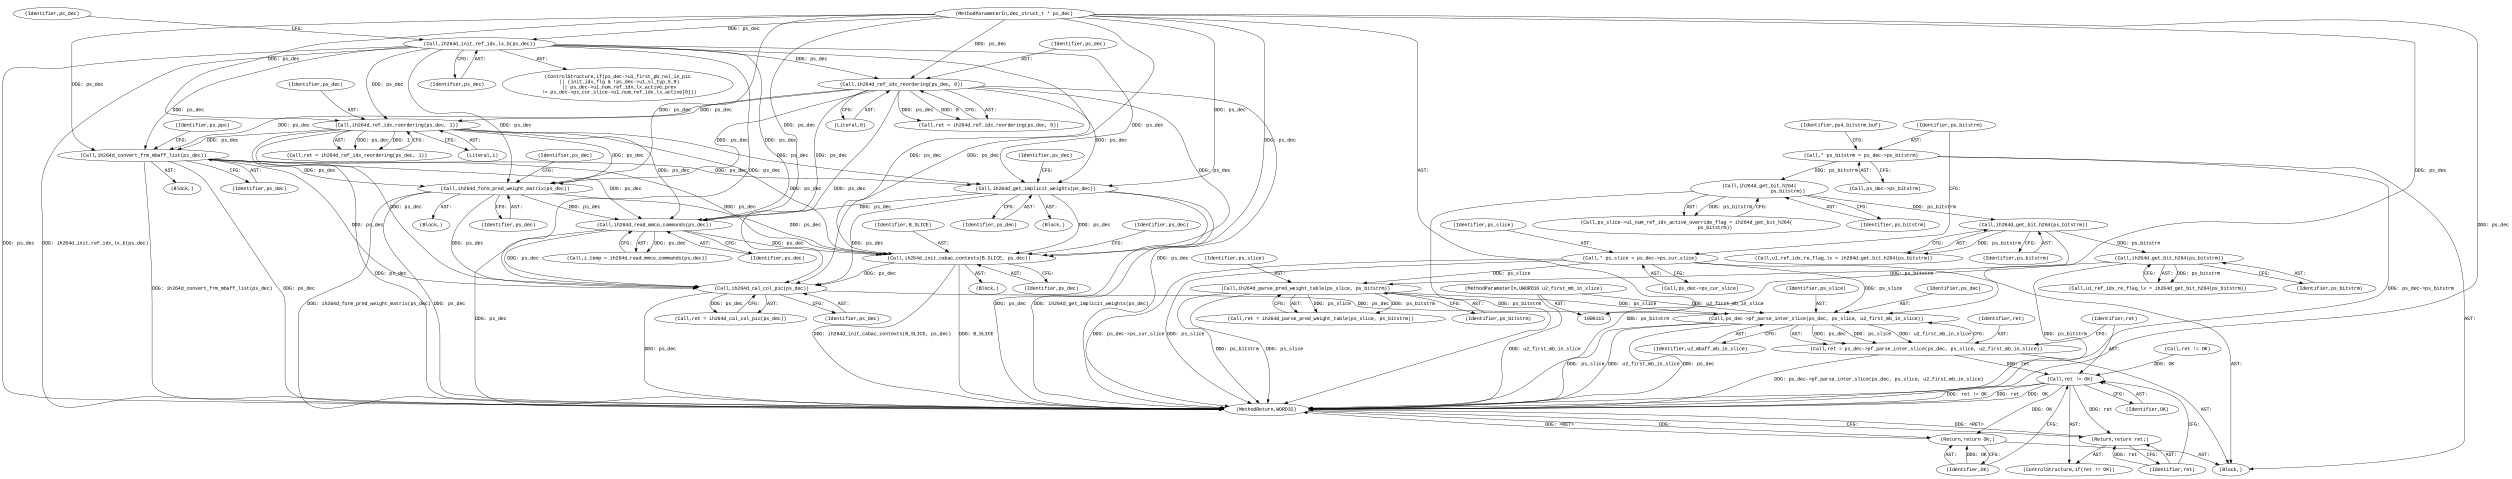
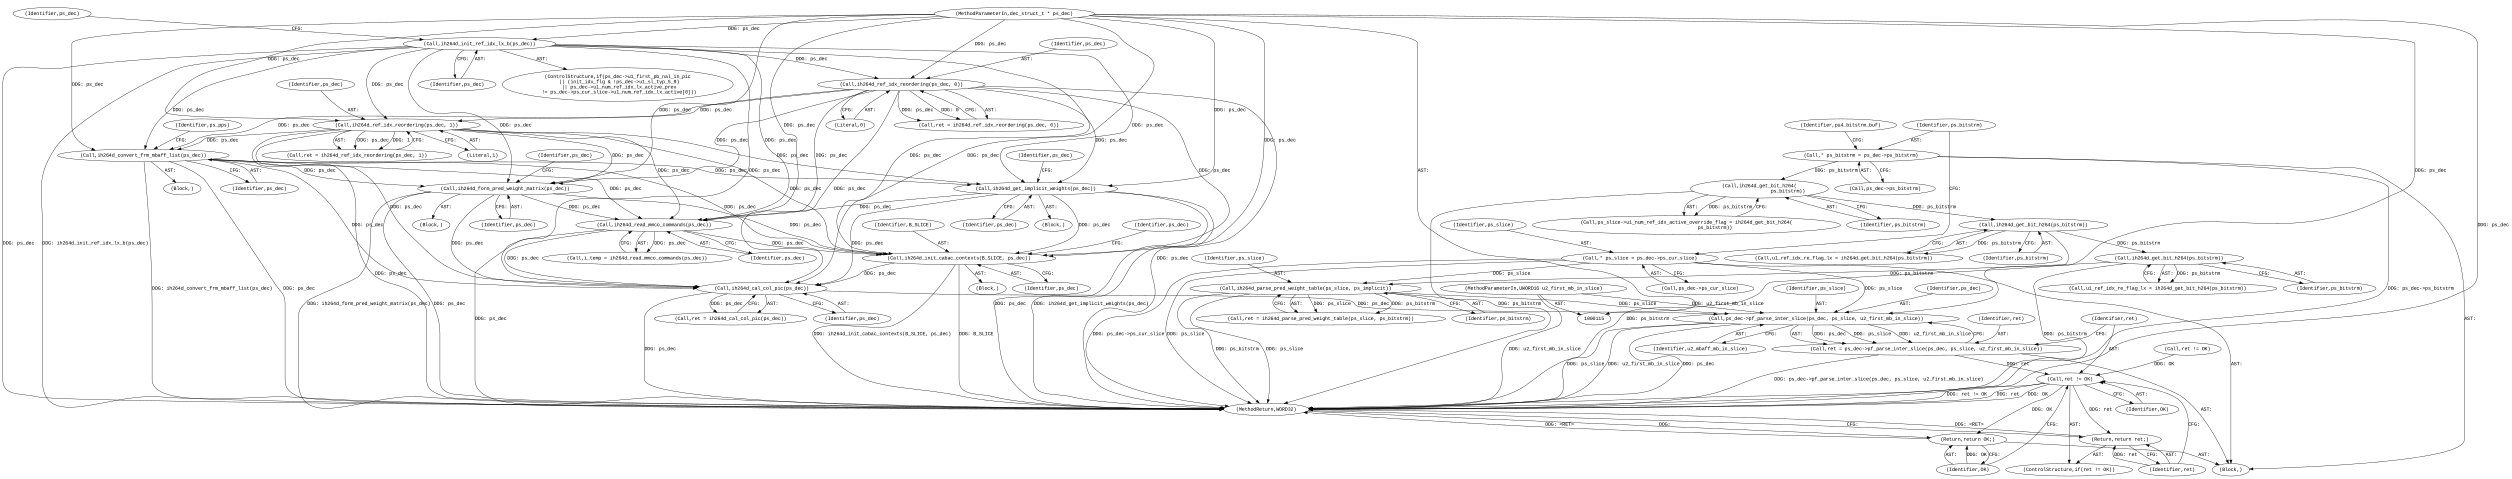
(1306, 289) -> (1306, 289)
